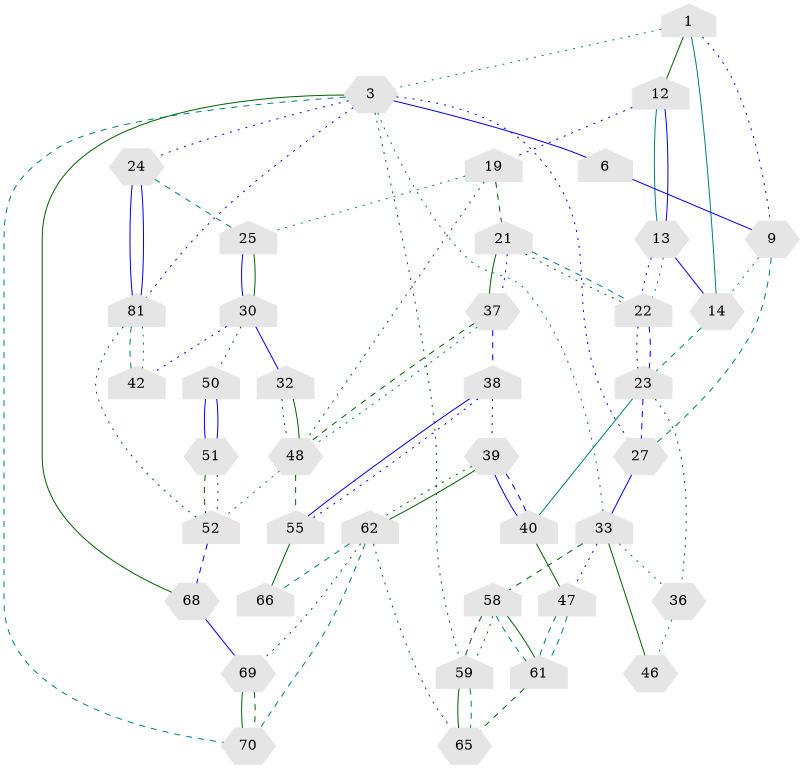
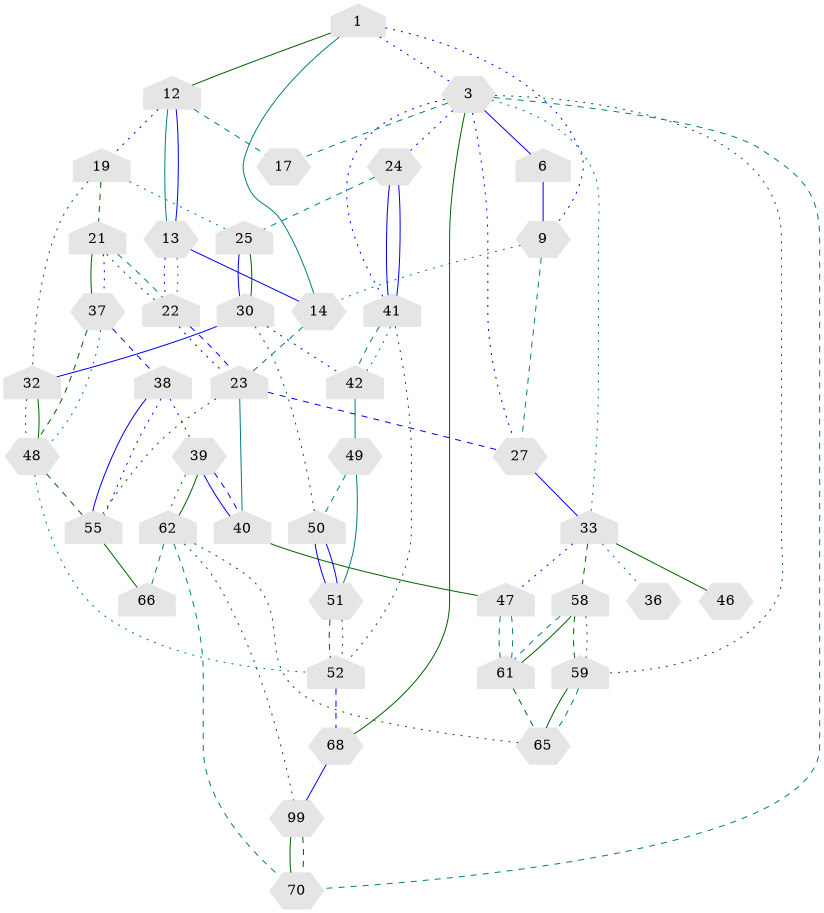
(528, 59) -> (415, 59)
none -> (284, 167)
(396, 310) -> (45, 269)
(137, 312) -> (392, 312)
none -> (355, 457)
(685, 488) -> (152, 450)
(665, 638) -> none
(248, 674) -> (297, 819)
